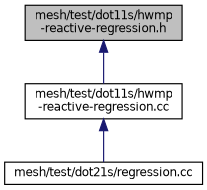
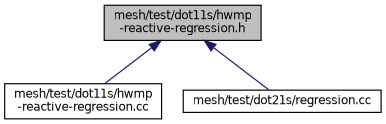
(104, 146) -> (241, 69)
